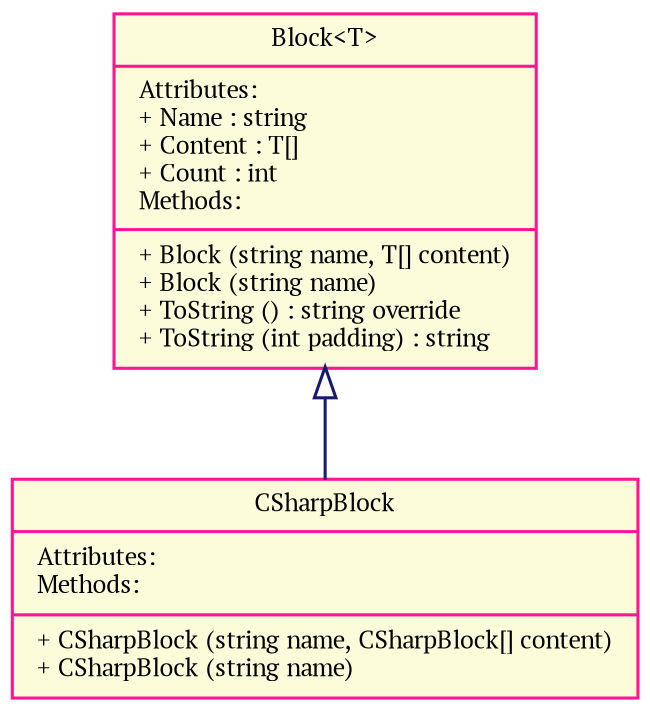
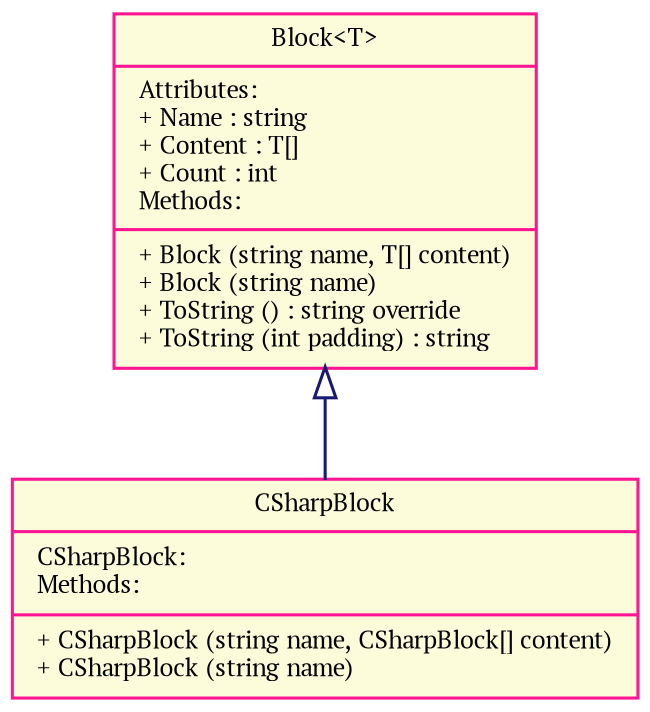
(97, 558) -> (112, 558)
